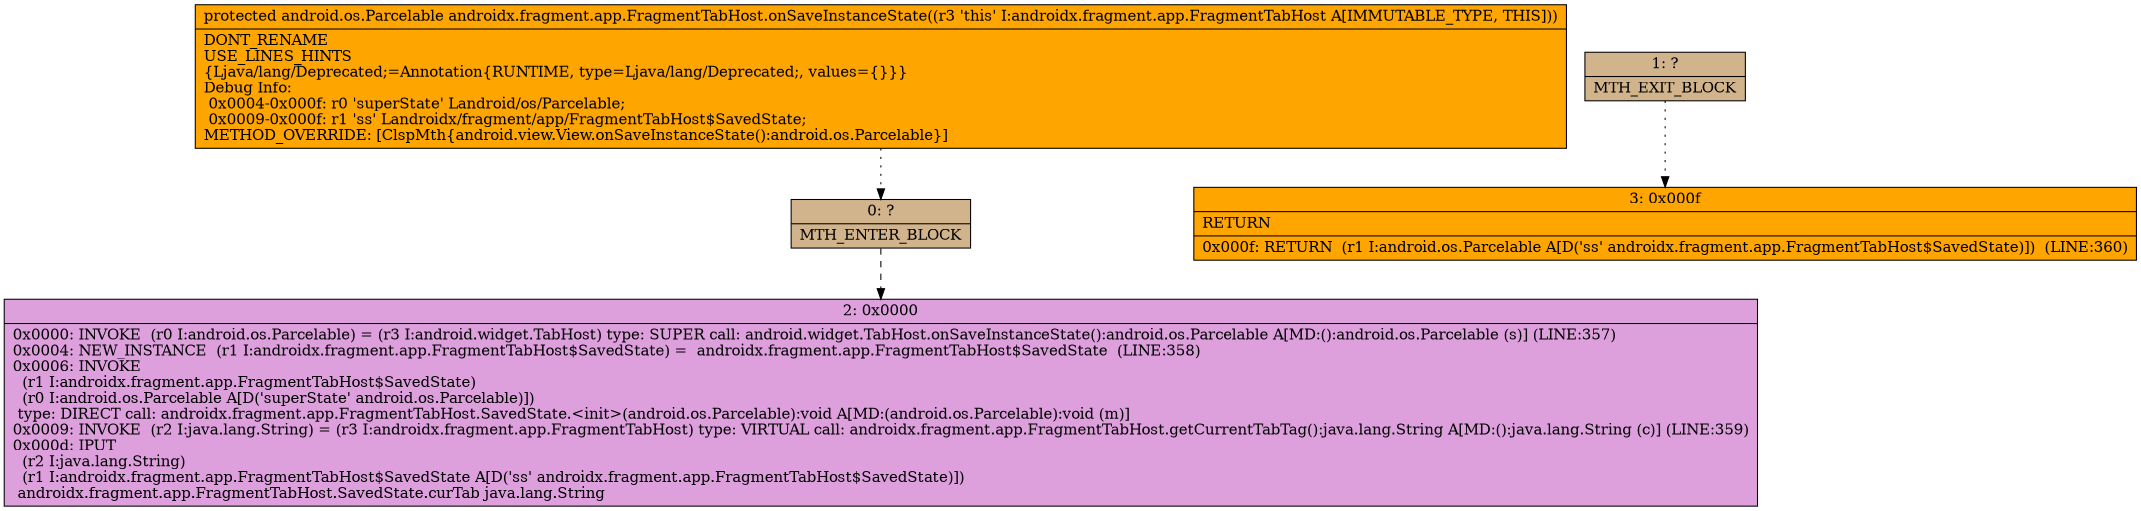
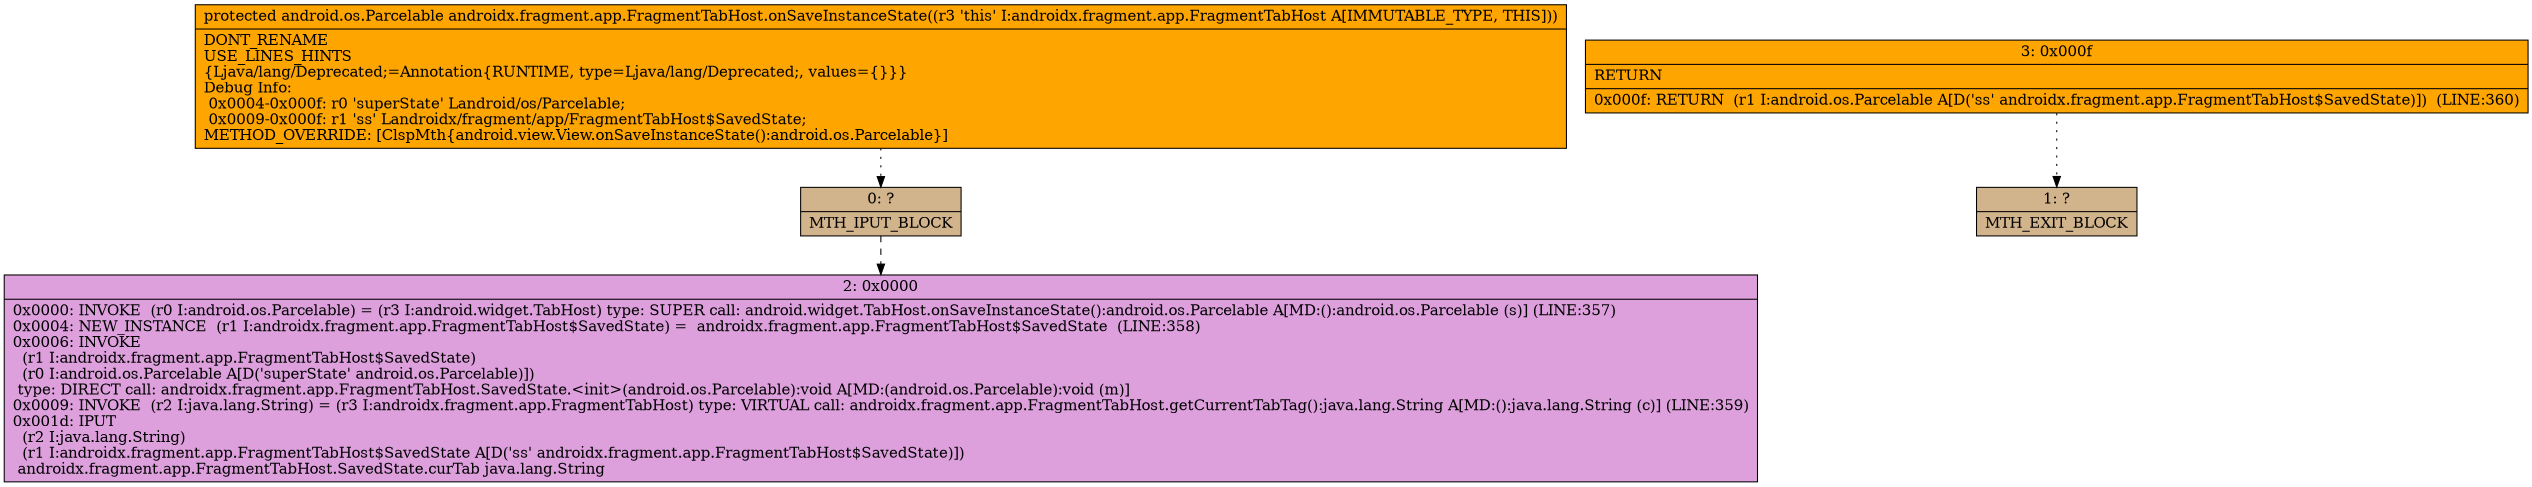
(1665, 139) -> (2057, 145)
(881, 235) -> (881, 223)
(69, 446) -> (69, 422)
